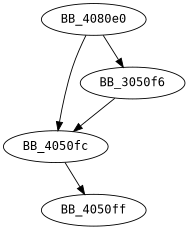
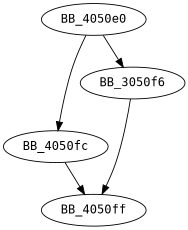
(94, 19) -> (94, 19)
(98, 112) -> (121, 143)
